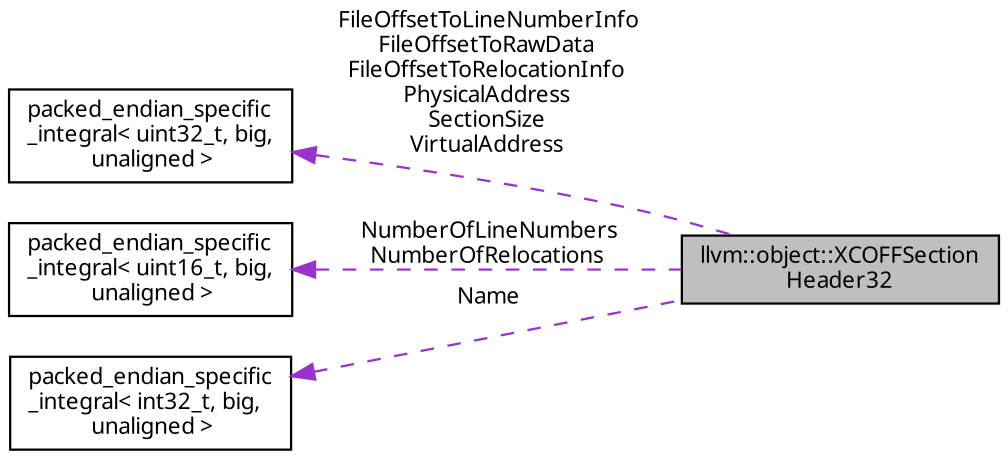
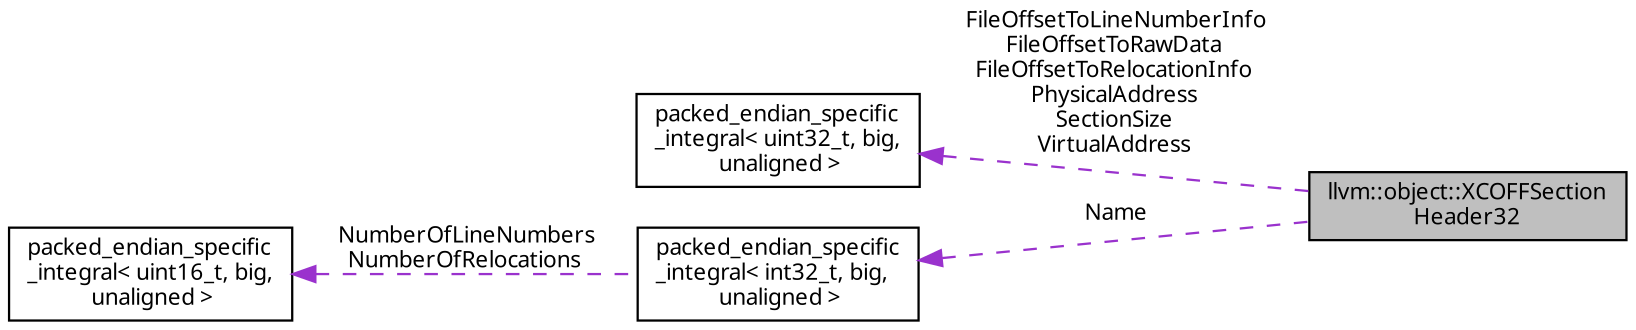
(498, 270) -> (477, 274)
